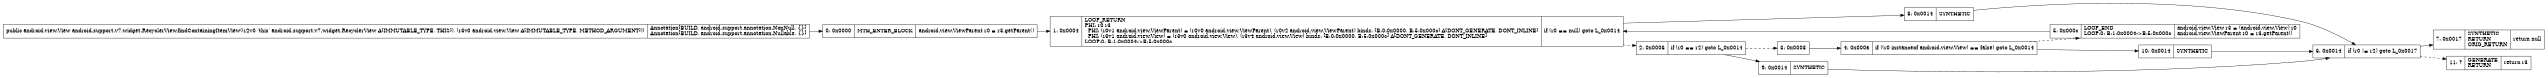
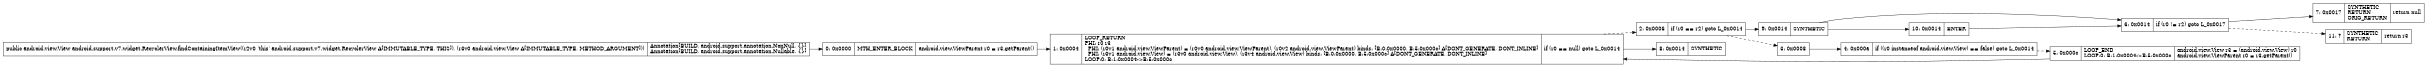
(2166, 4) -> none
(2086, 50) -> (1867, 29)
(2192, 51) -> (1956, 29)
(2483, 60) -> (2363, 34)
